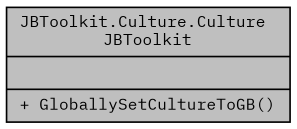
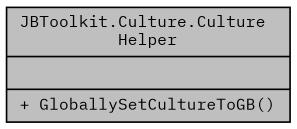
(148, 40) -> (148, 40)
